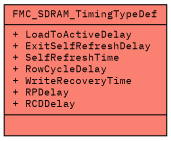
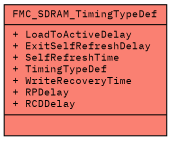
(60, 69) -> (60, 69)
